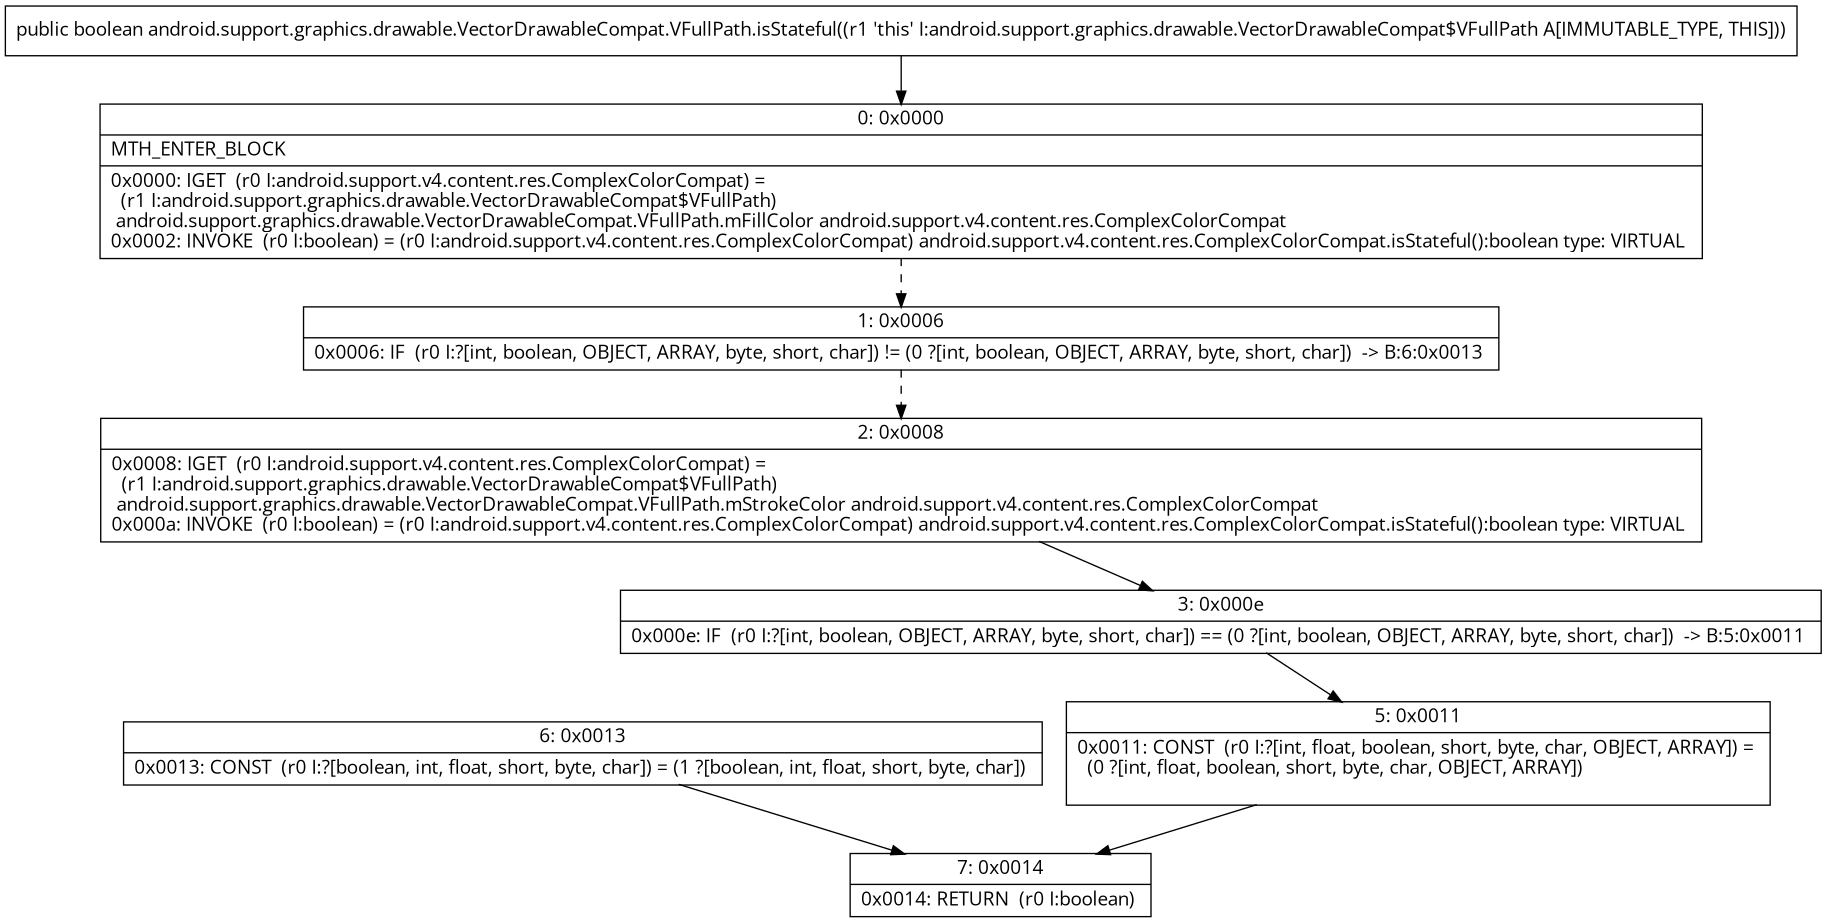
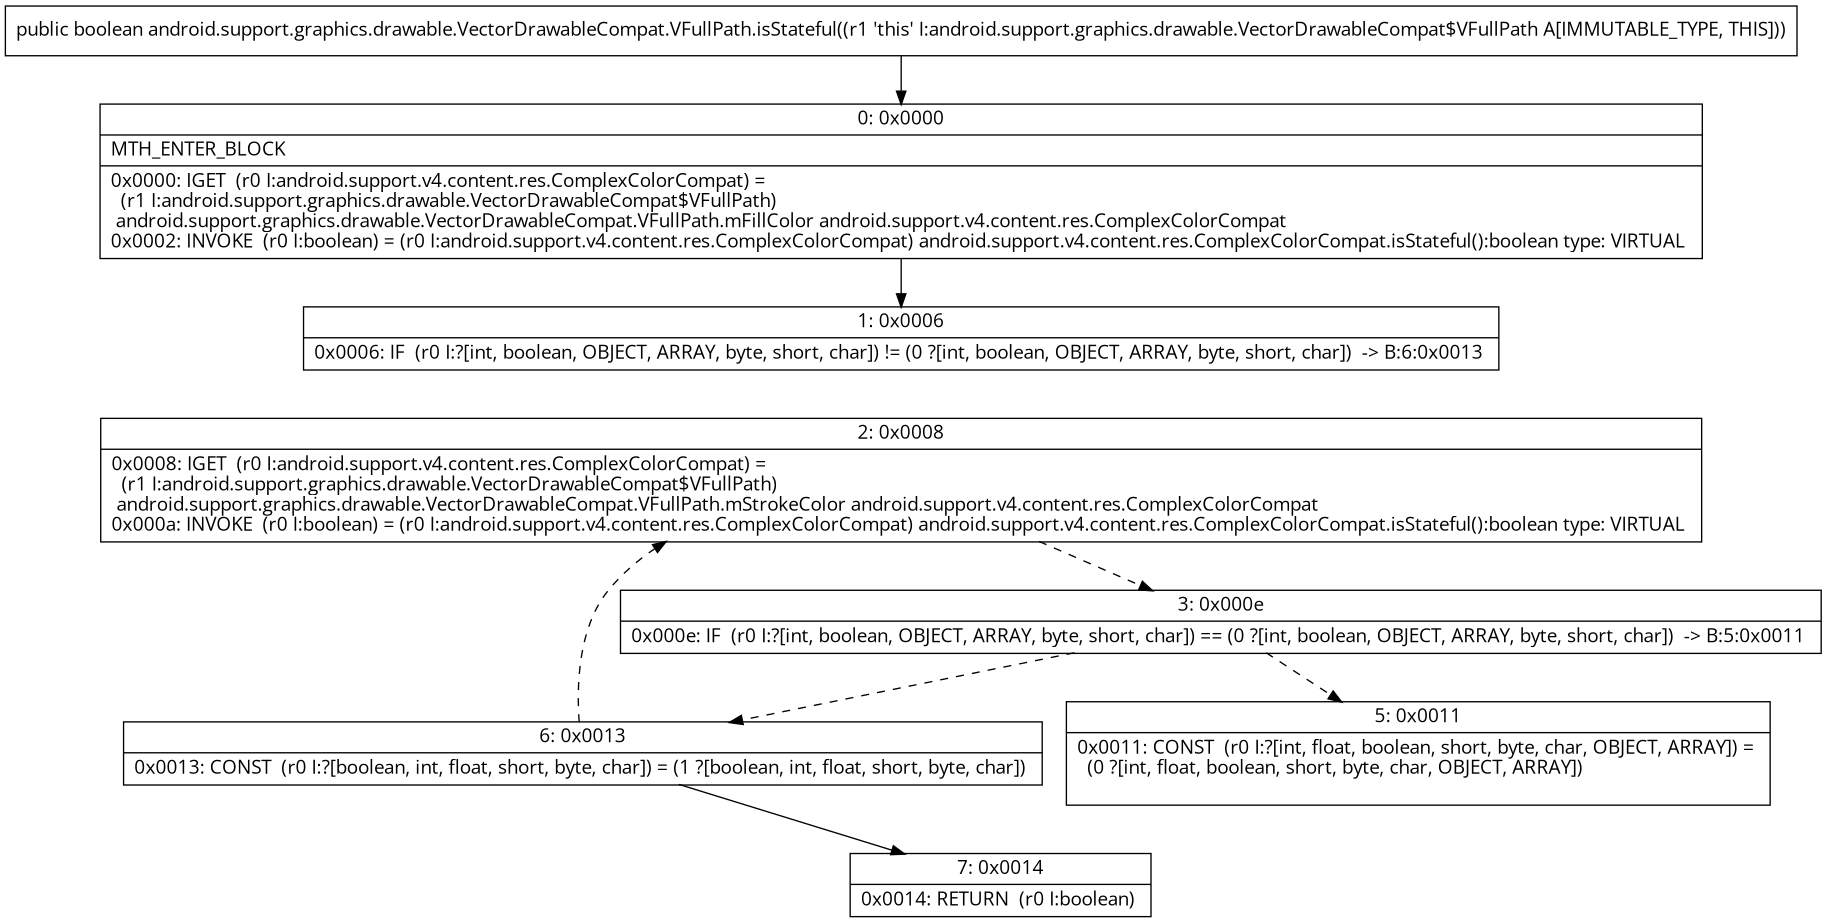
(901, 276) -> (901, 276)
(901, 387) -> (590, 623)
(1090, 563) -> (1090, 563)
(1298, 674) -> (1298, 674)
none -> (909, 686)
(1183, 827) -> none
